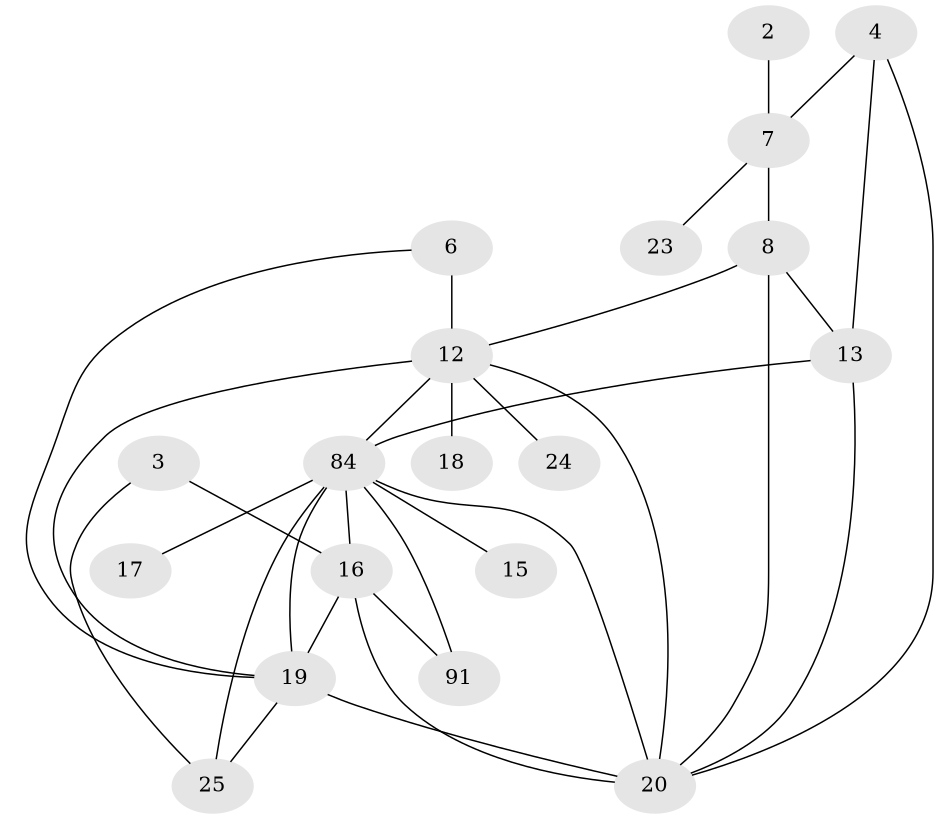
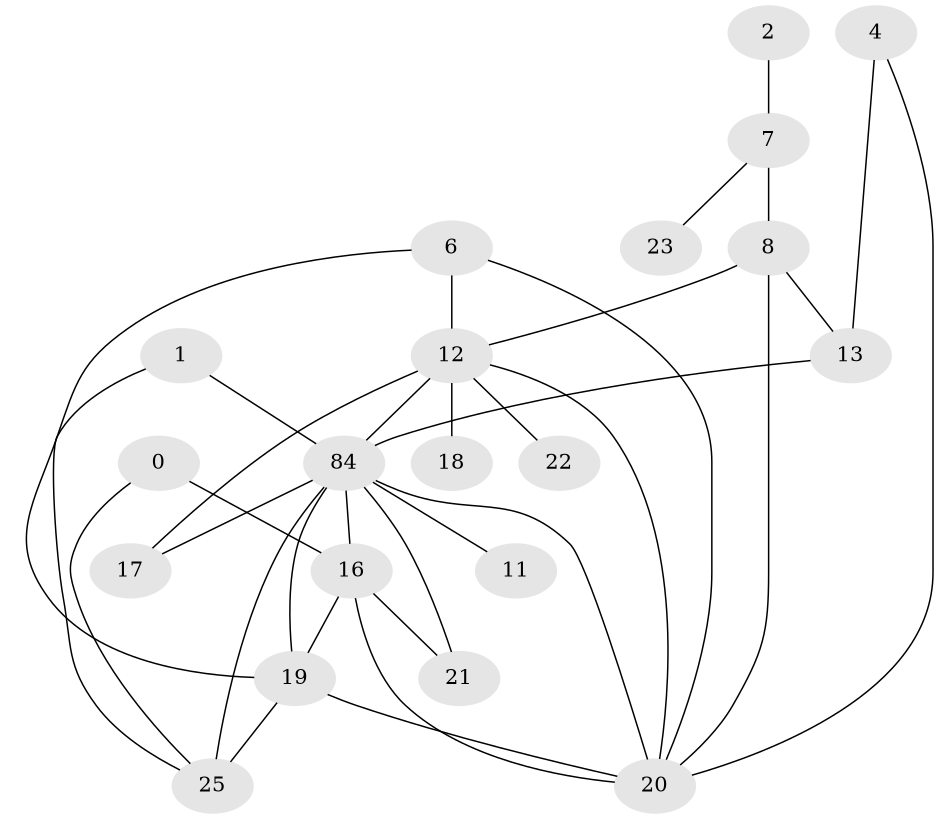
(823, 87) -> none
none -> (181, 356)
(84, 460) -> (276, 446)
(159, 463) -> (159, 463)
(559, 463) -> (559, 463)
(516, 571) -> (516, 571)
(833, 609) -> (711, 454)
(459, 678) -> (459, 678)
